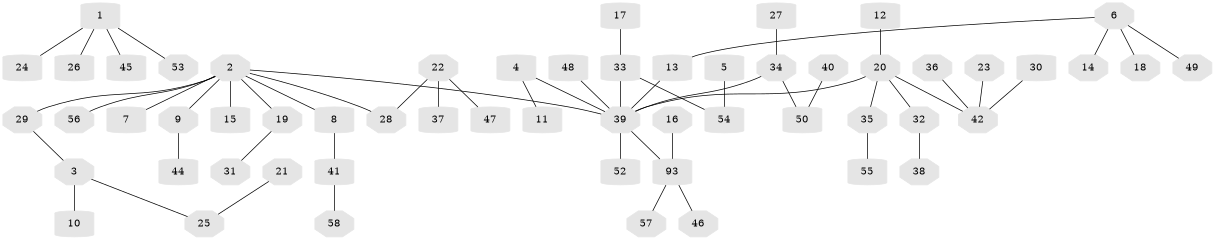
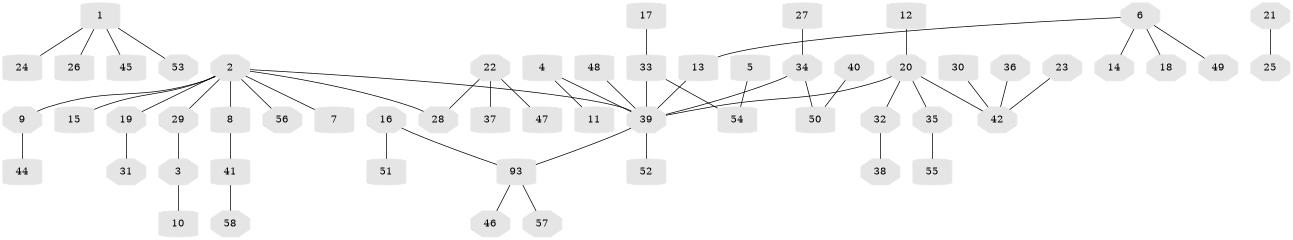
none -> (386, 172)
(139, 198) -> none
